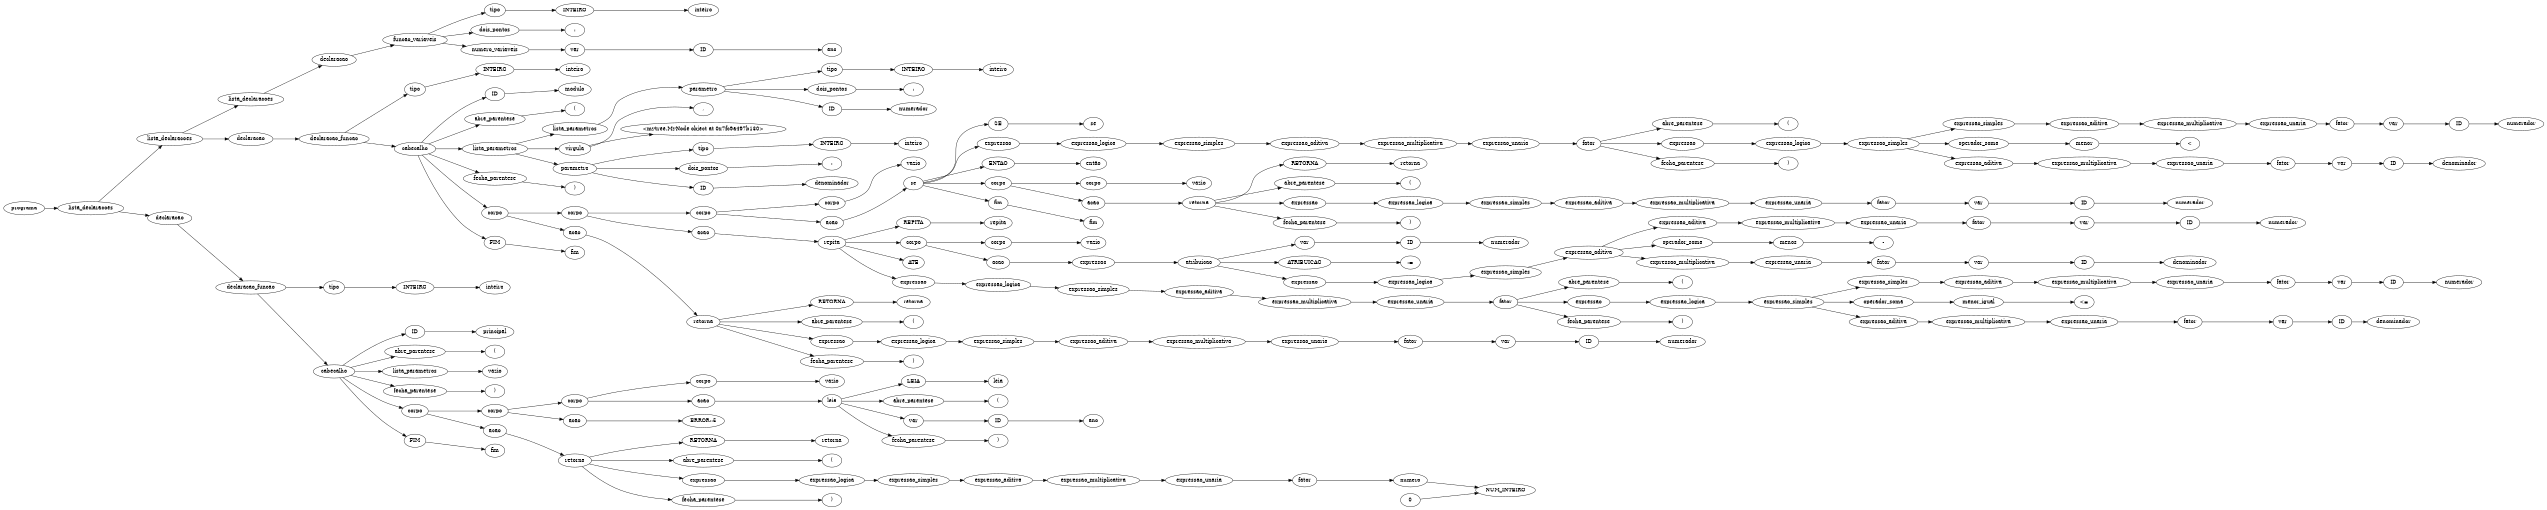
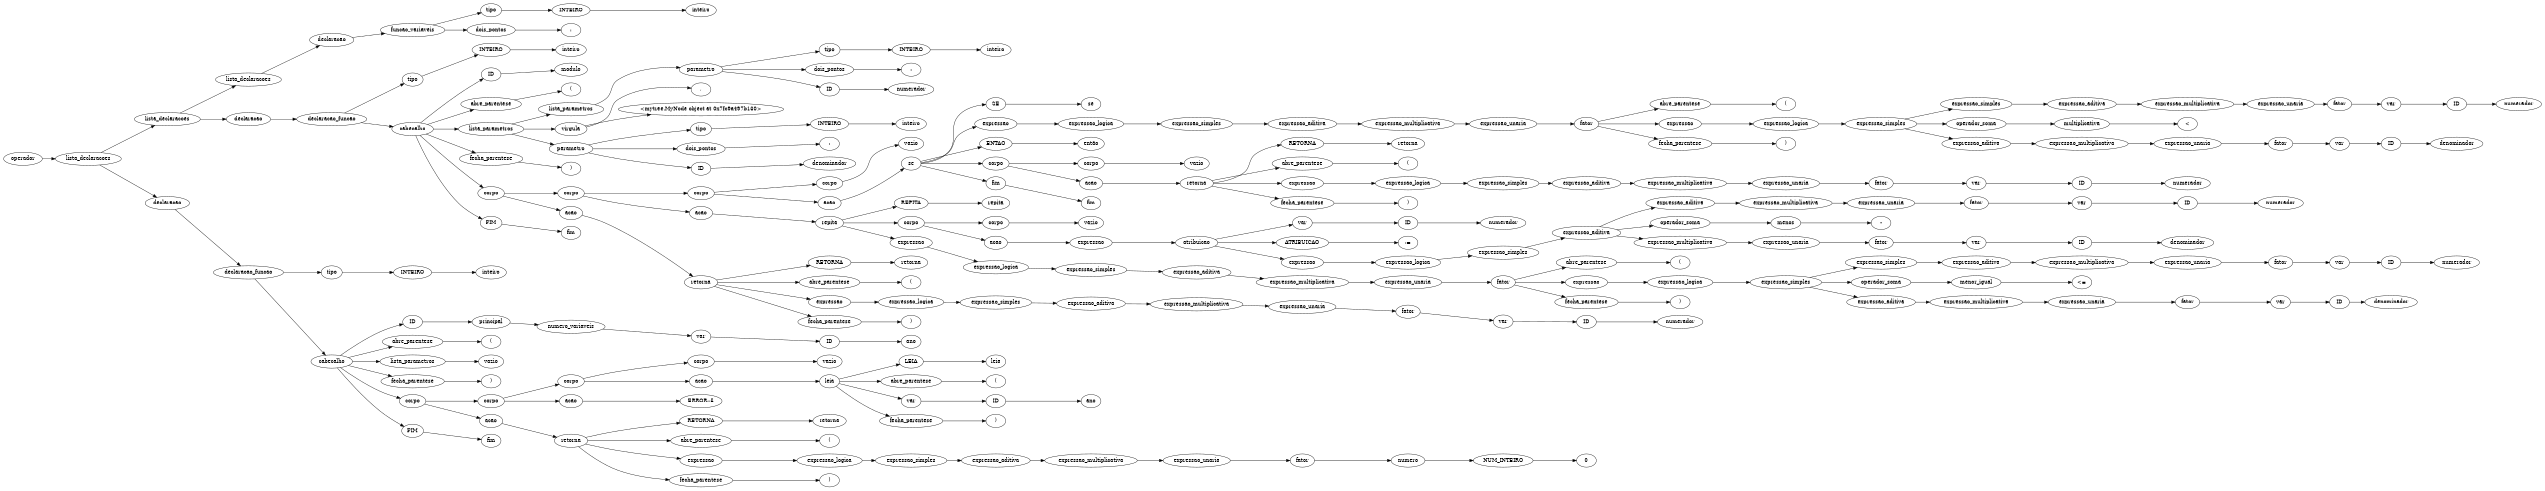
(453, 45) -> (522, 324)
(2084, 144) -> (2082, 124)
(24, 208) -> (23, 159)
(914, 263) -> none
(1448, 496) -> (1553, 461)
